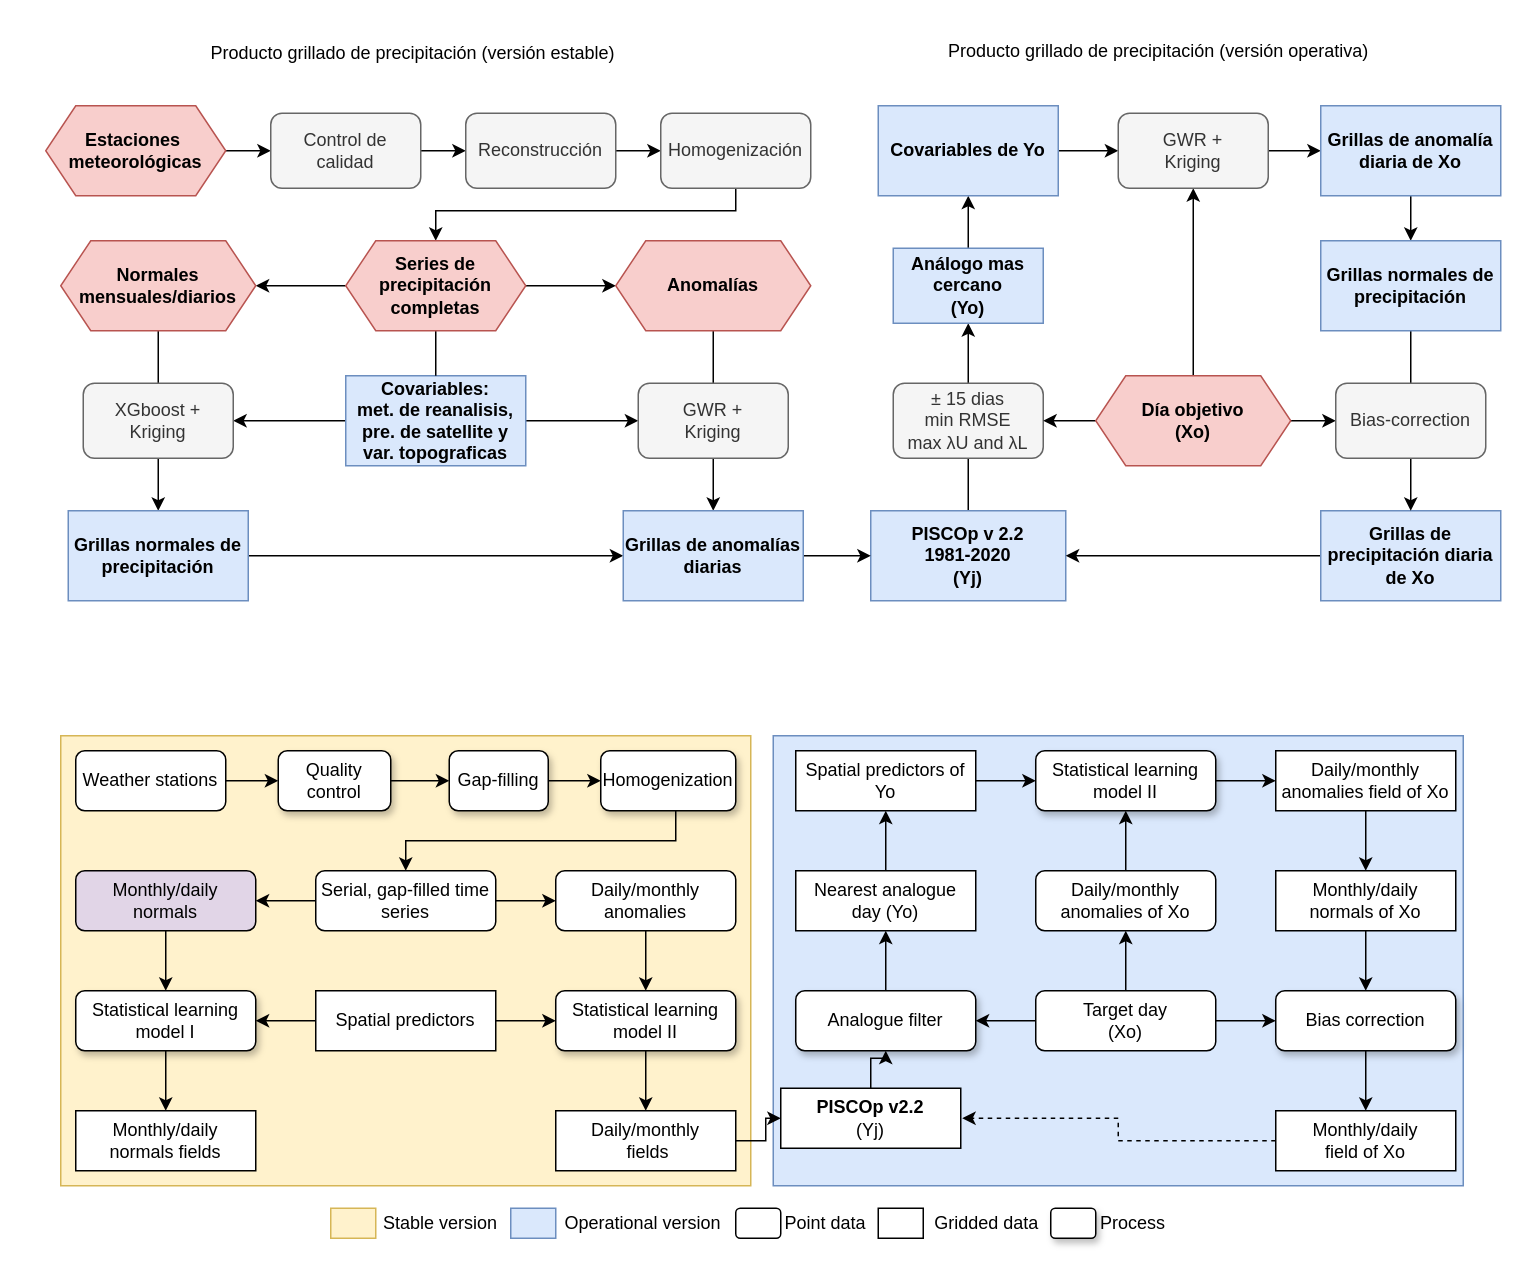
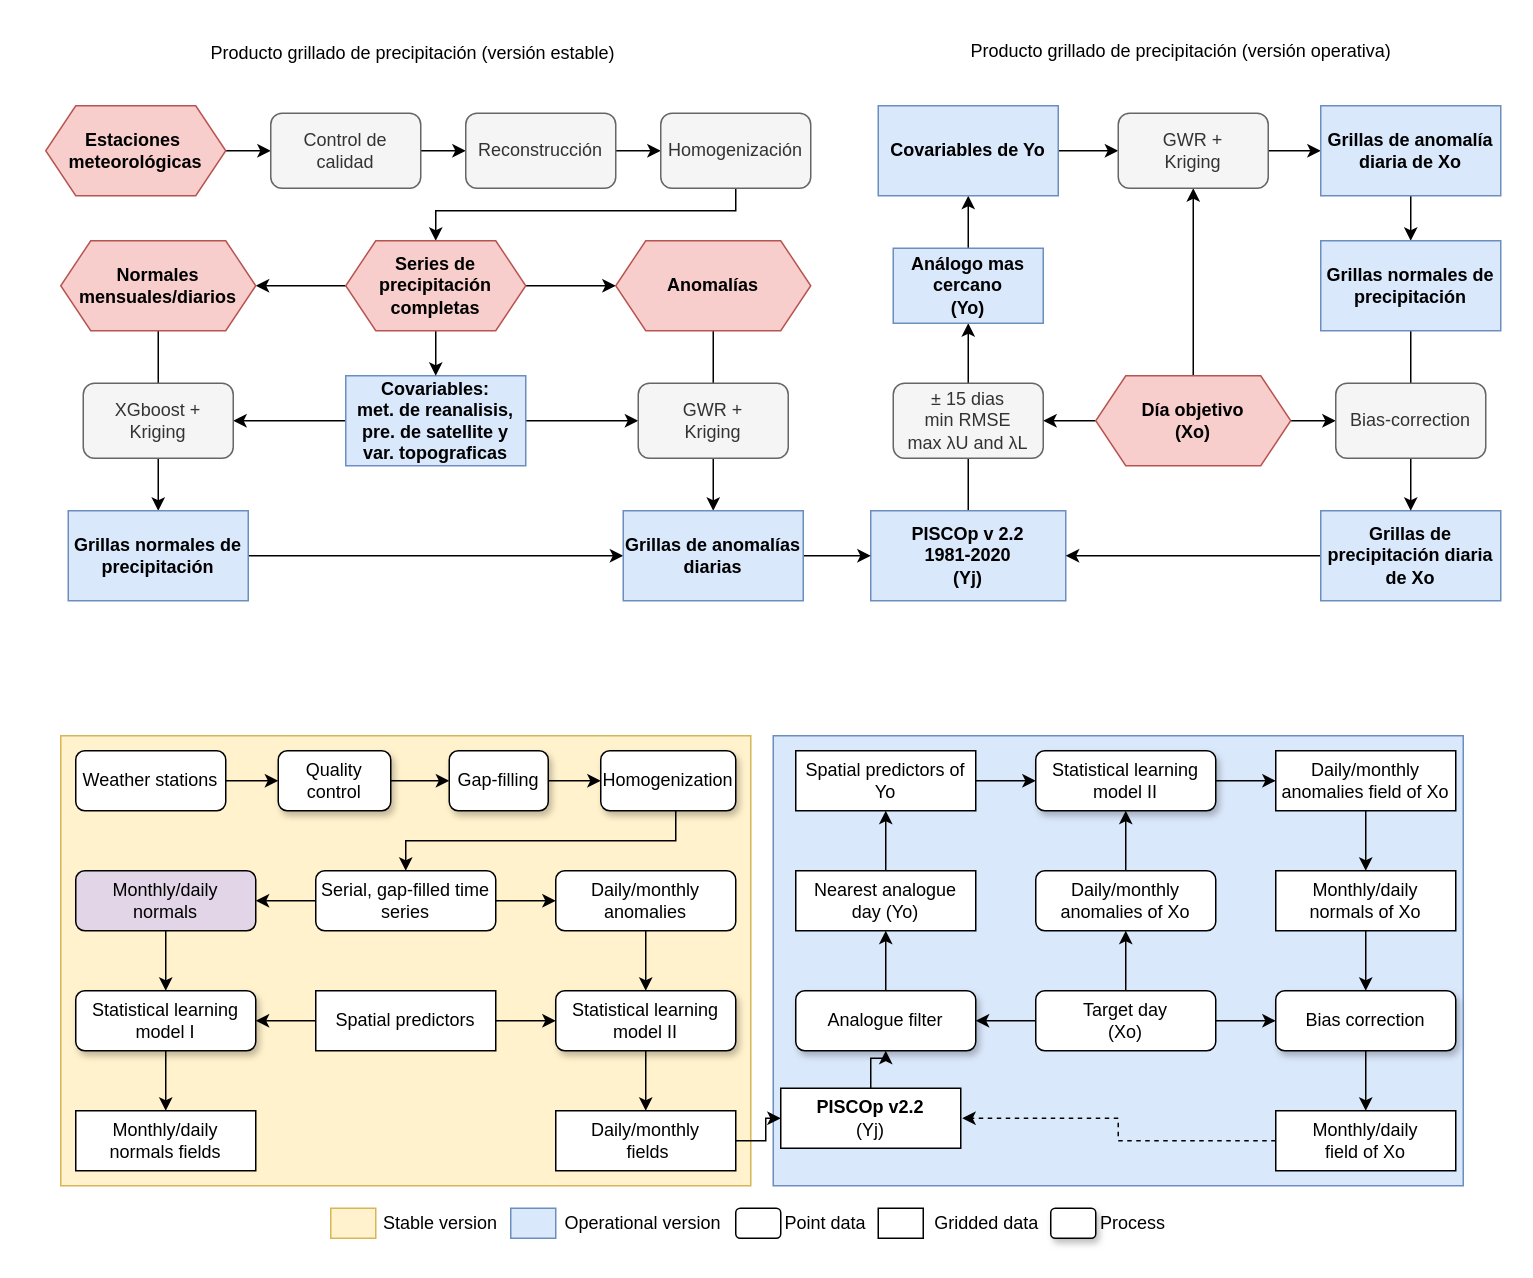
(1163, 53) -> (1186, 53)
(436, 368) -> (436, 364)
